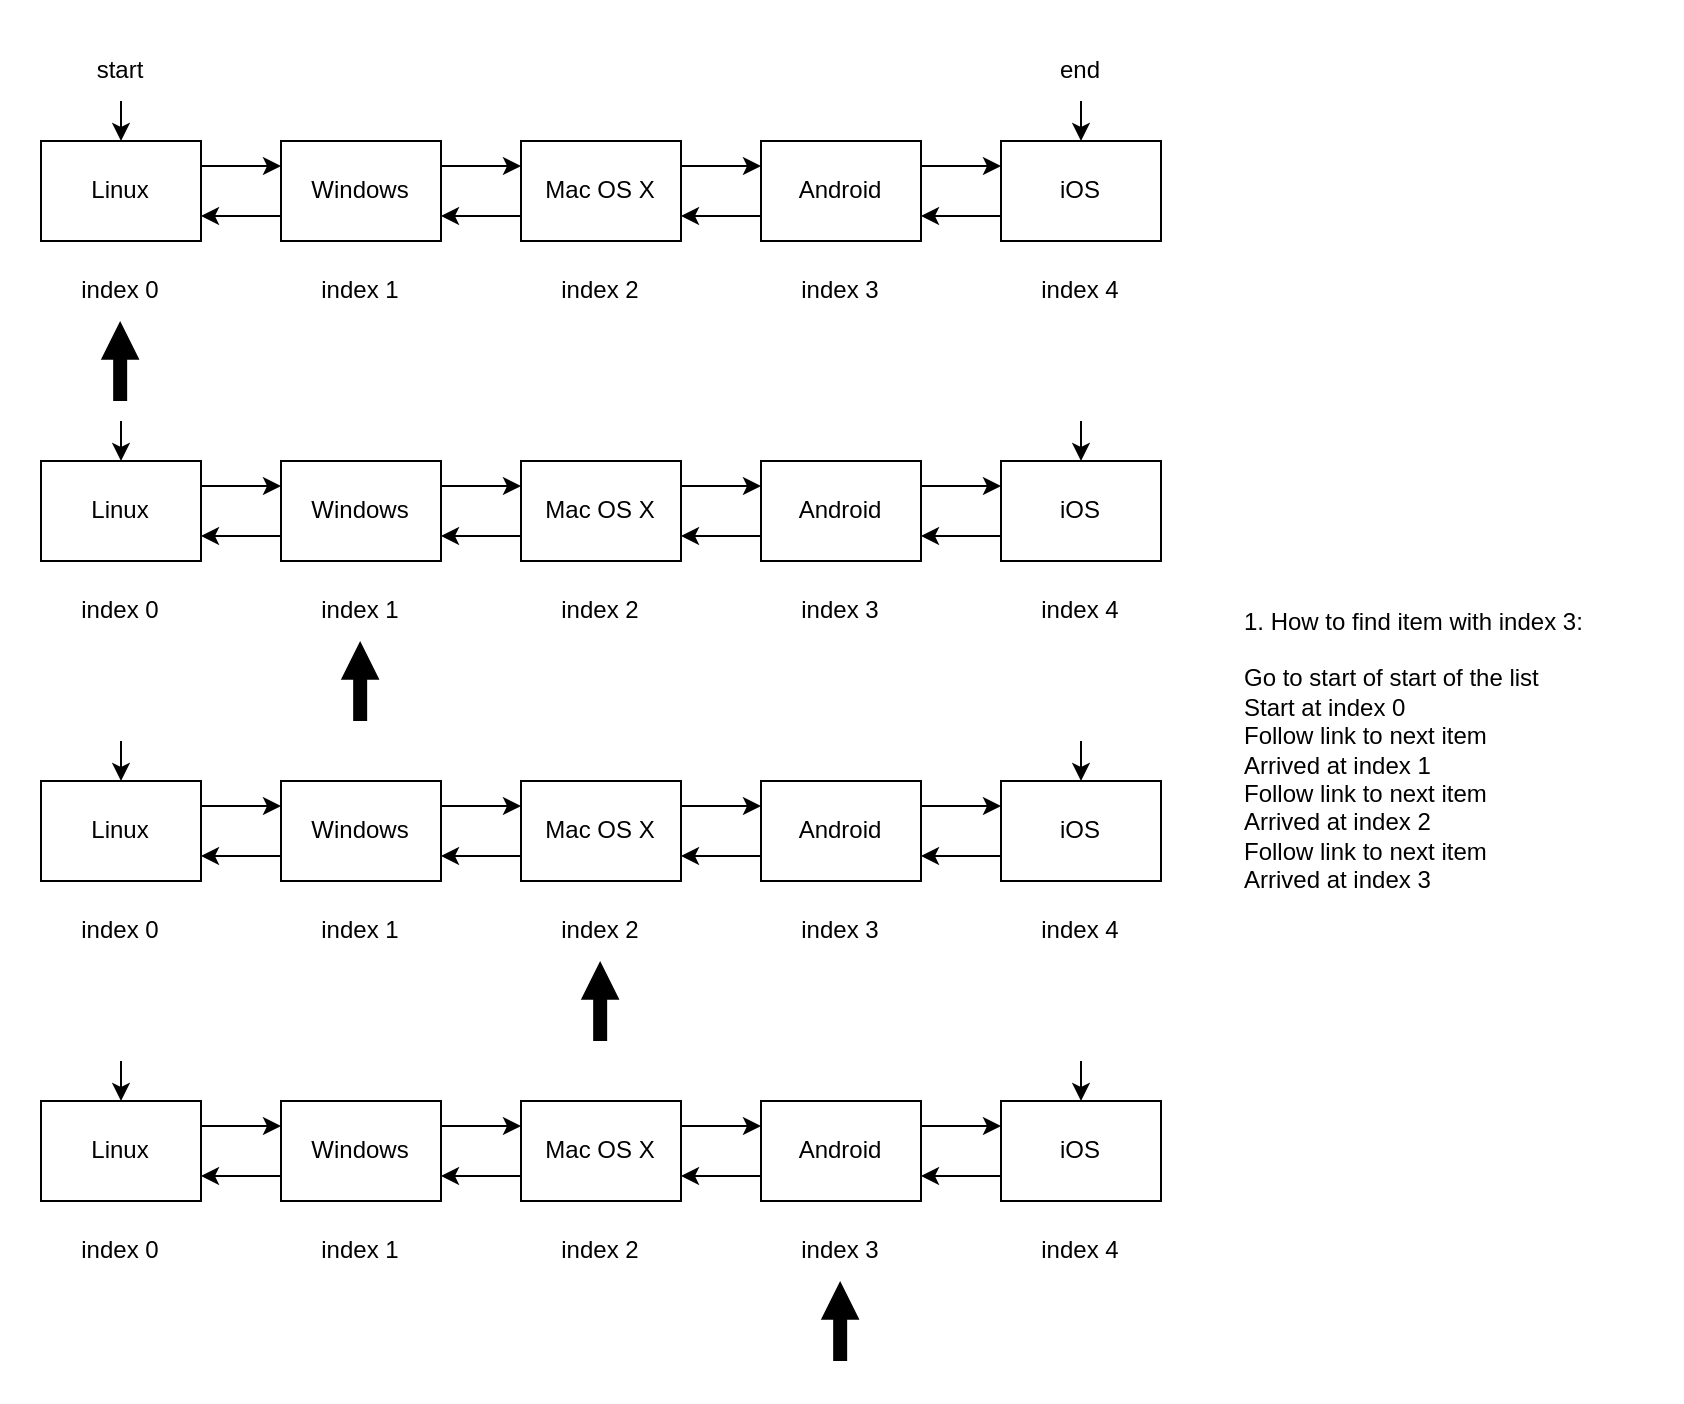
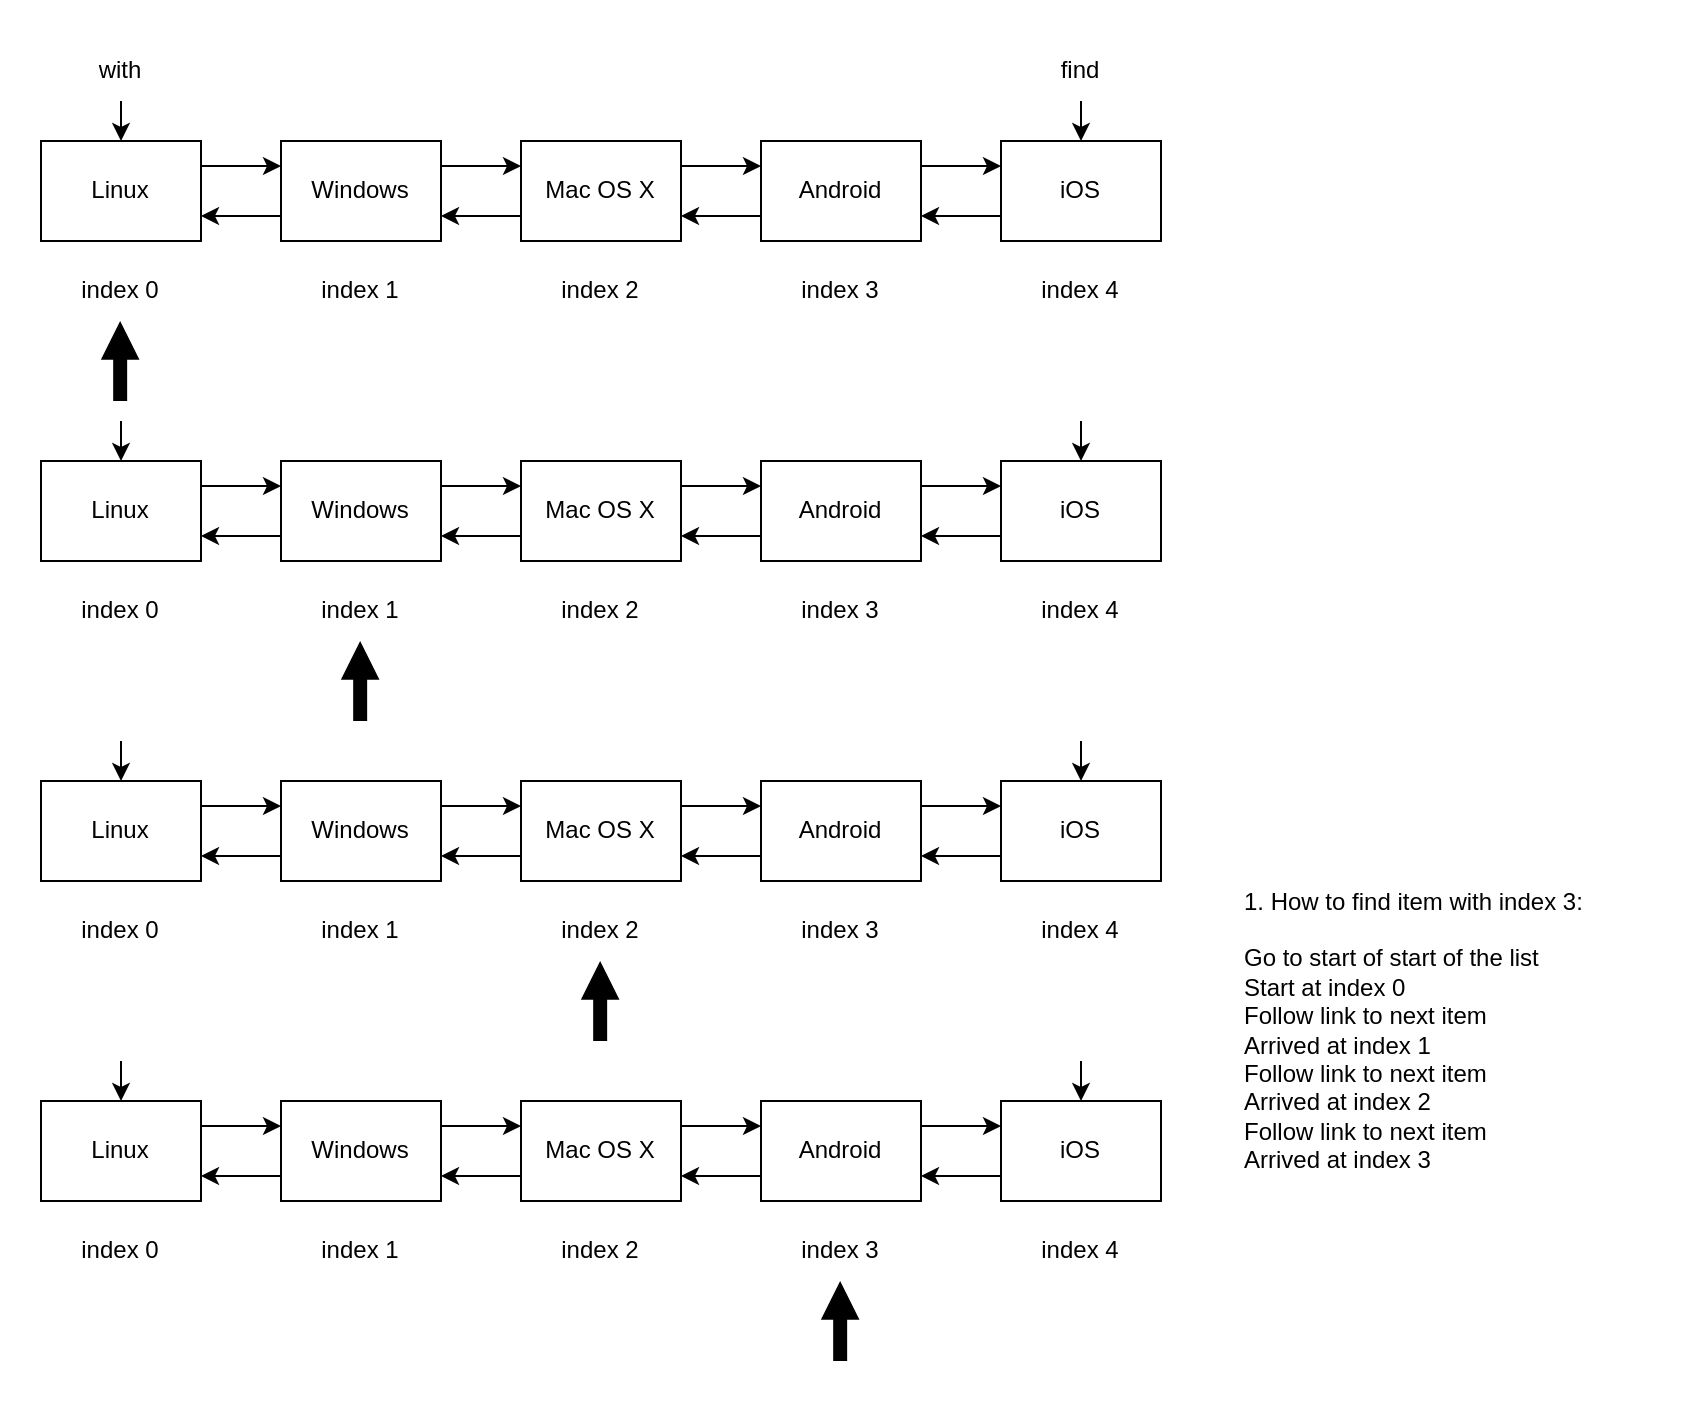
(121, 71) -> (121, 71)
(1081, 71) -> (1081, 71)
(1441, 751) -> (1441, 1031)
